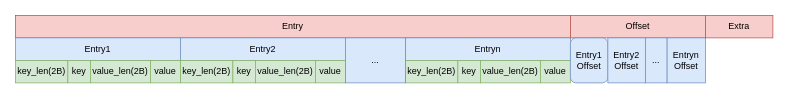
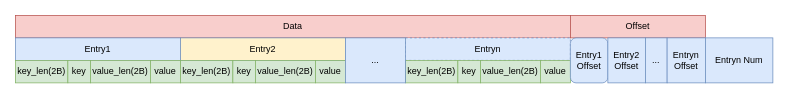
(293, 27) -> (293, 27)
(739, 27) -> none
(263, 49) -> (263, 49)
(488, 49) -> (488, 49)
none -> (739, 60)
